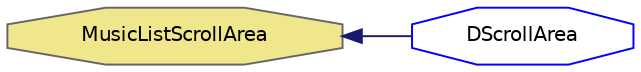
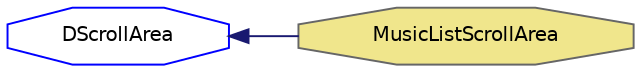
(387, 36) -> (274, 36)
